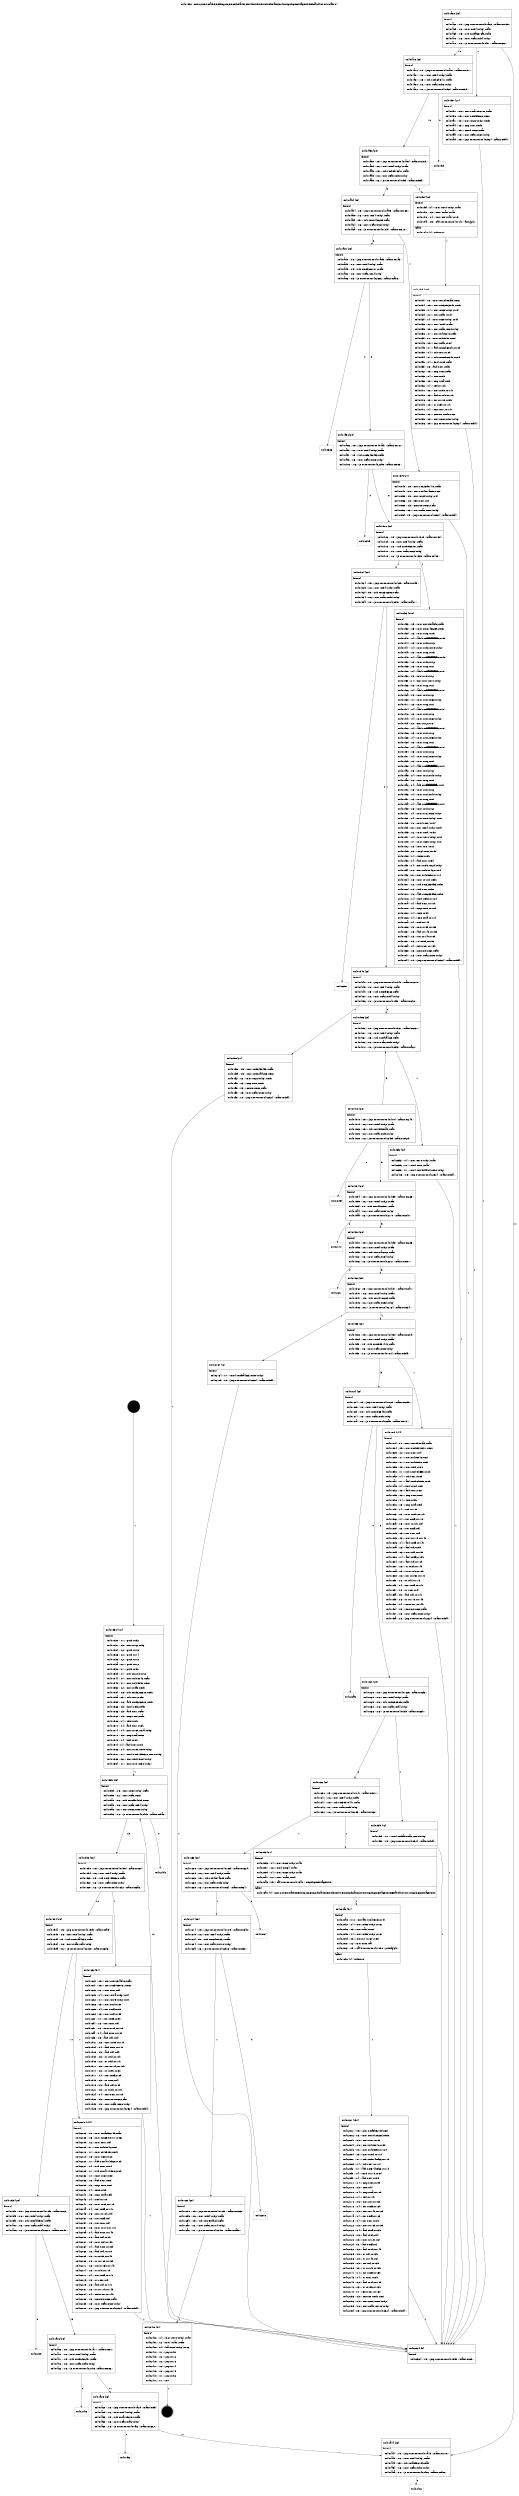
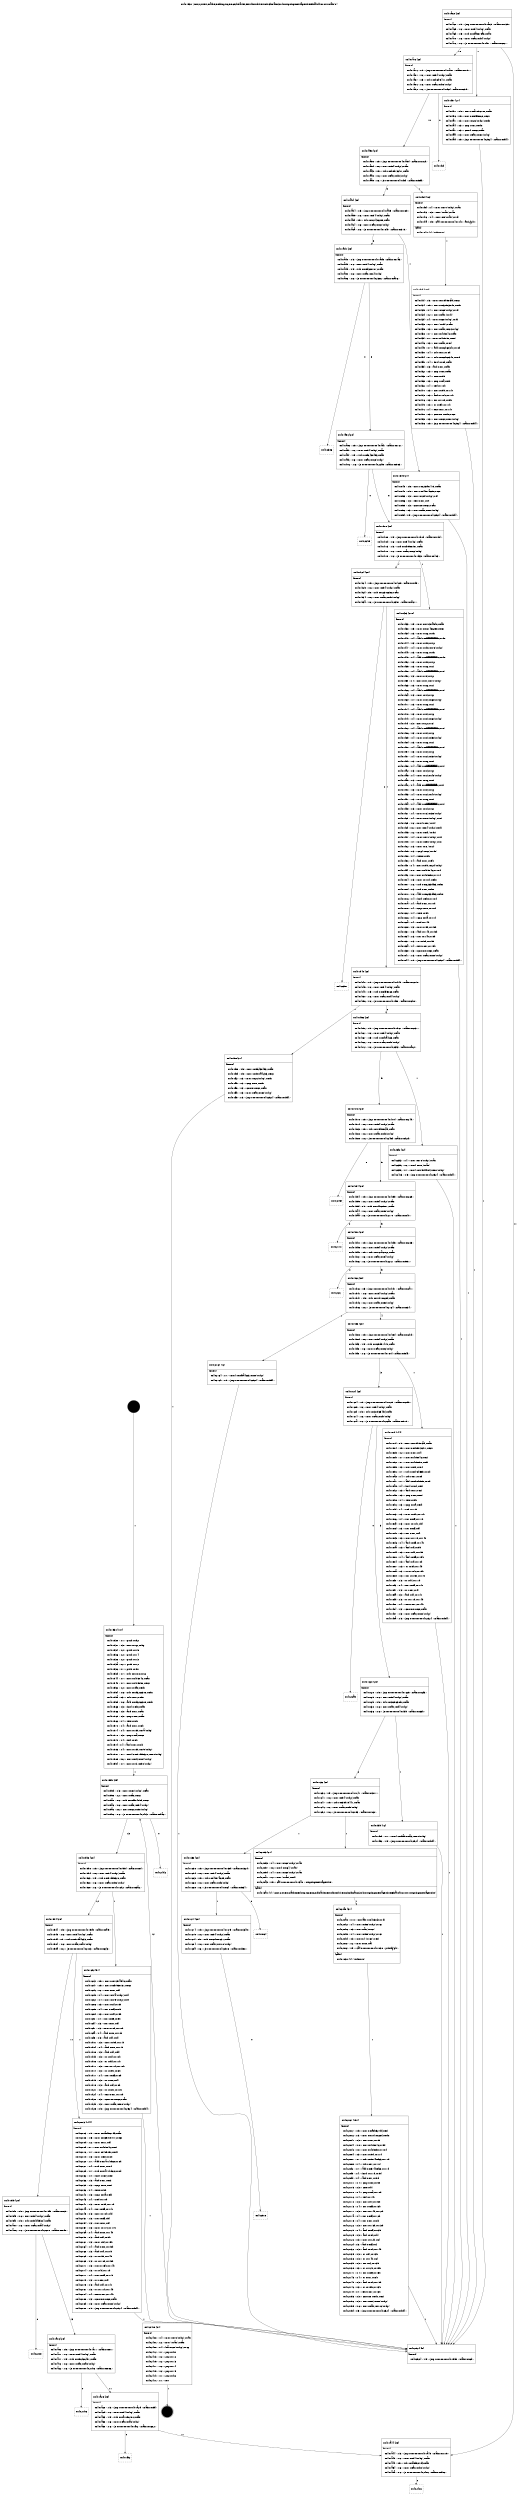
(384, 1079) -> (379, 1077)
(210, 2216) -> none
